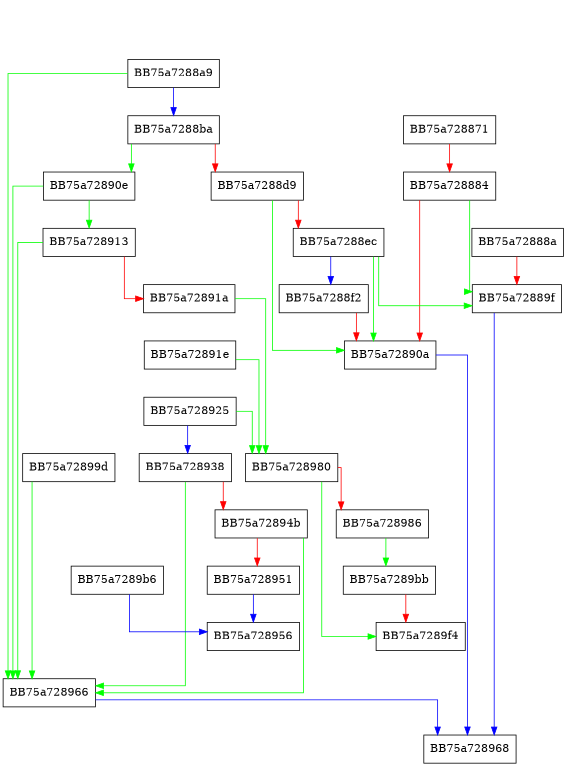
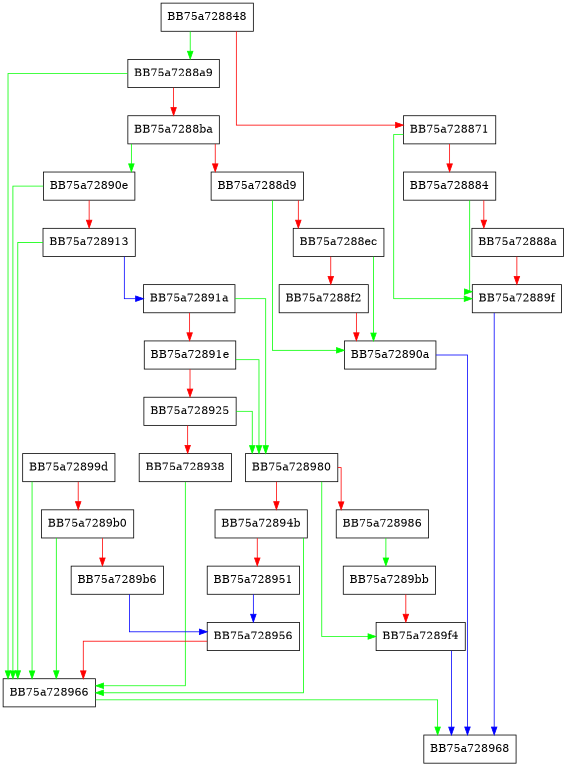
none -> (207, 17)
(174, 98) -> (174, 98)
(89, 210) -> (89, 210)
(331, 267) -> (331, 267)
(420, 267) -> (484, 210)
(124, 283) -> (124, 283)
(397, 306) -> (394, 247)
none -> (190, 323)
none -> (190, 379)
(188, 435) -> (188, 435)
(223, 492) -> (276, 492)
none -> (88, 524)
none -> (130, 641)
none -> (451, 689)
(280, 700) -> (280, 700)
